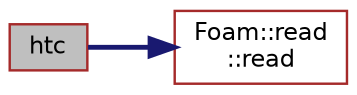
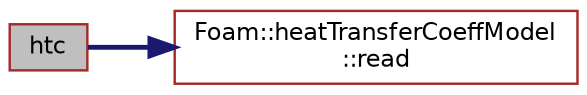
(261, 47) -> (376, 47)
